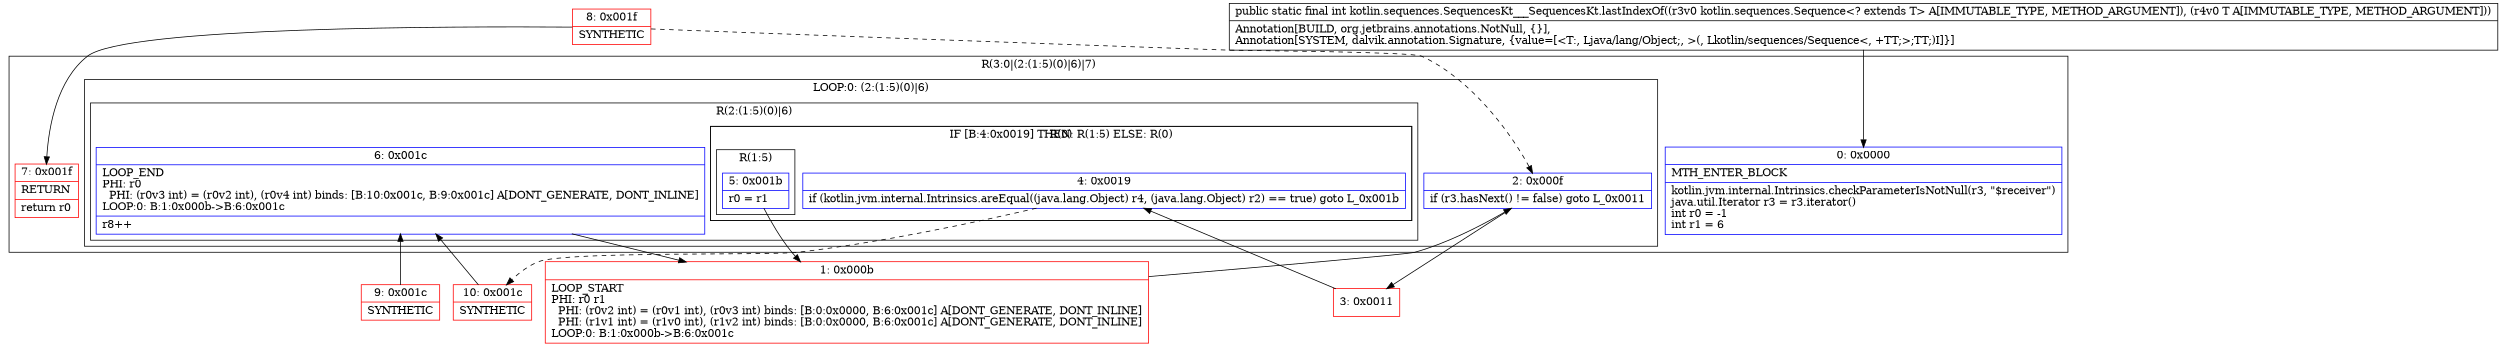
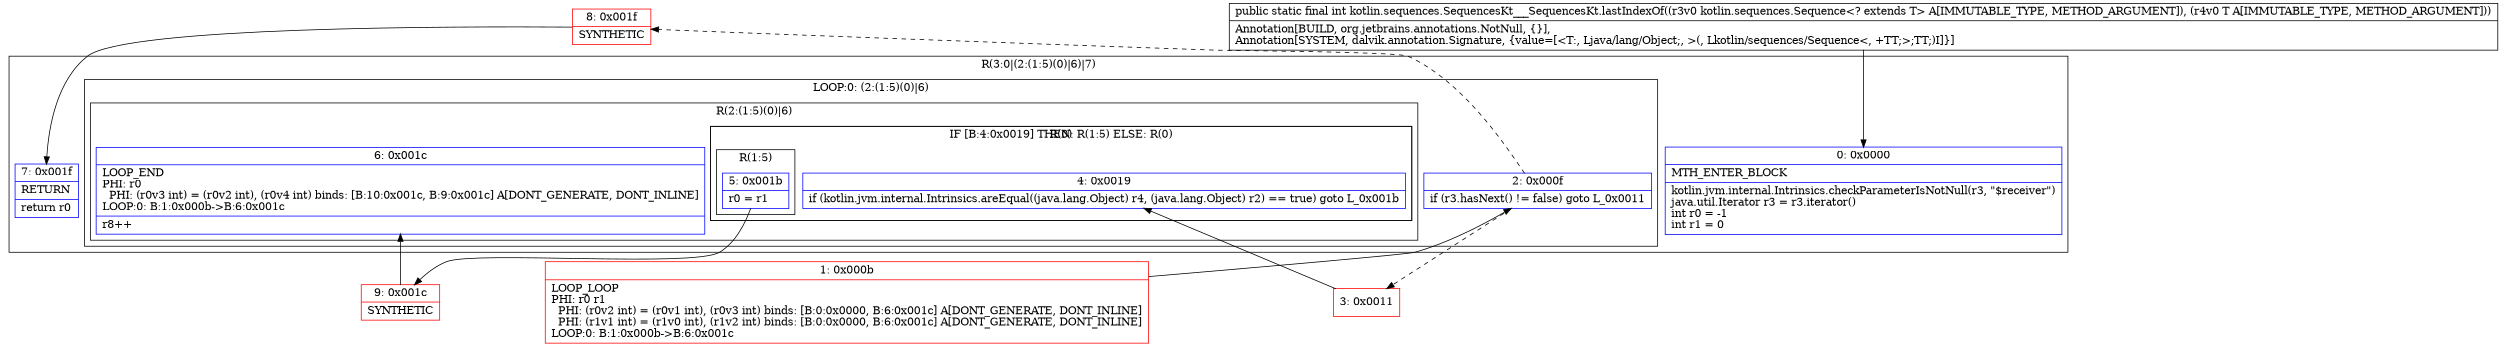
(1115, 46) -> (1117, 47)
(47, 191) -> (47, 191)
(1698, 225) -> (1698, 225)
(778, 233) -> (595, 259)
(1461, 241) -> (1461, 241)
(625, 247) -> none
(587, 288) -> (585, 288)
(492, 302) -> none
